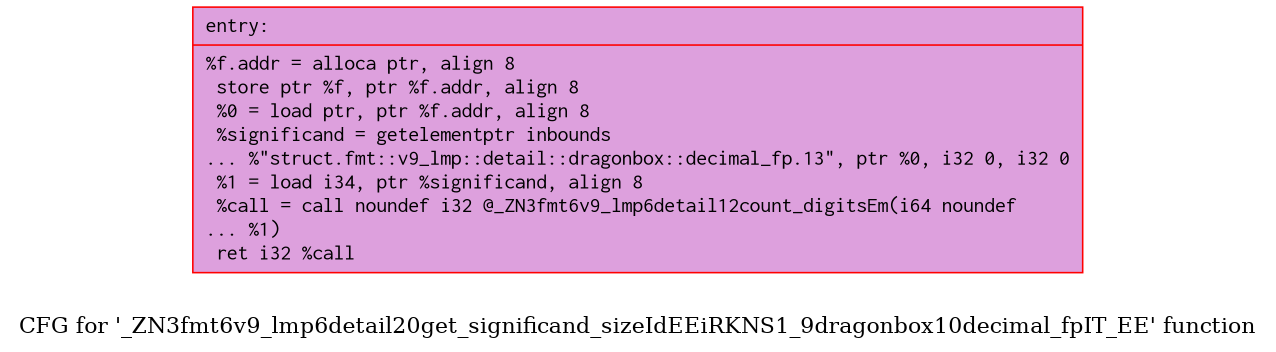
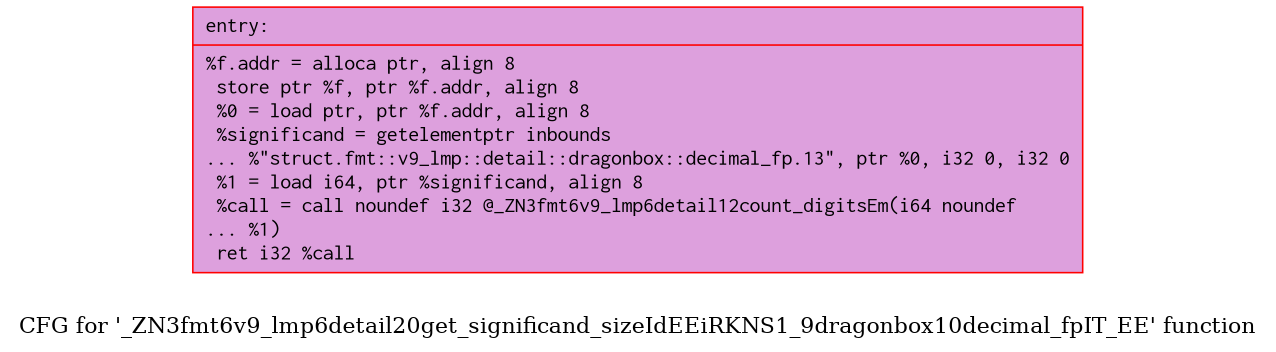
(424, 182) -> (424, 182)
